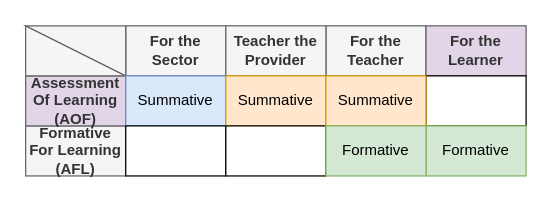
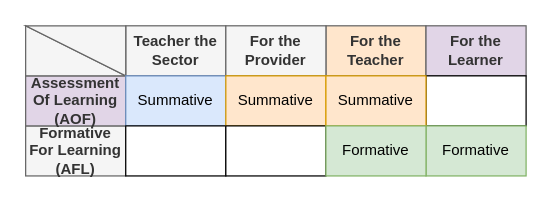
(176, 51) -> (176, 51)
(276, 51) -> (276, 51)
(376, 51) -> (376, 51)
